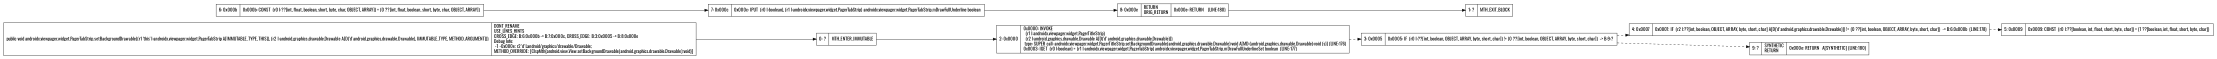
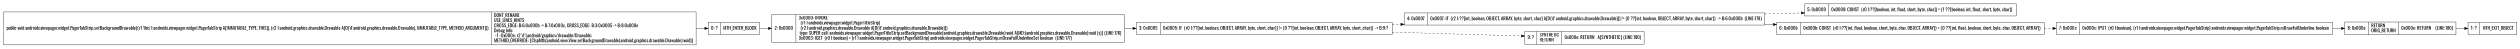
(594, 10) -> (2049, 28)
(1495, 10) -> (2498, 28)
none -> (1769, 24)
(853, 39) -> (740, 28)
(1353, 39) -> (1129, 28)
